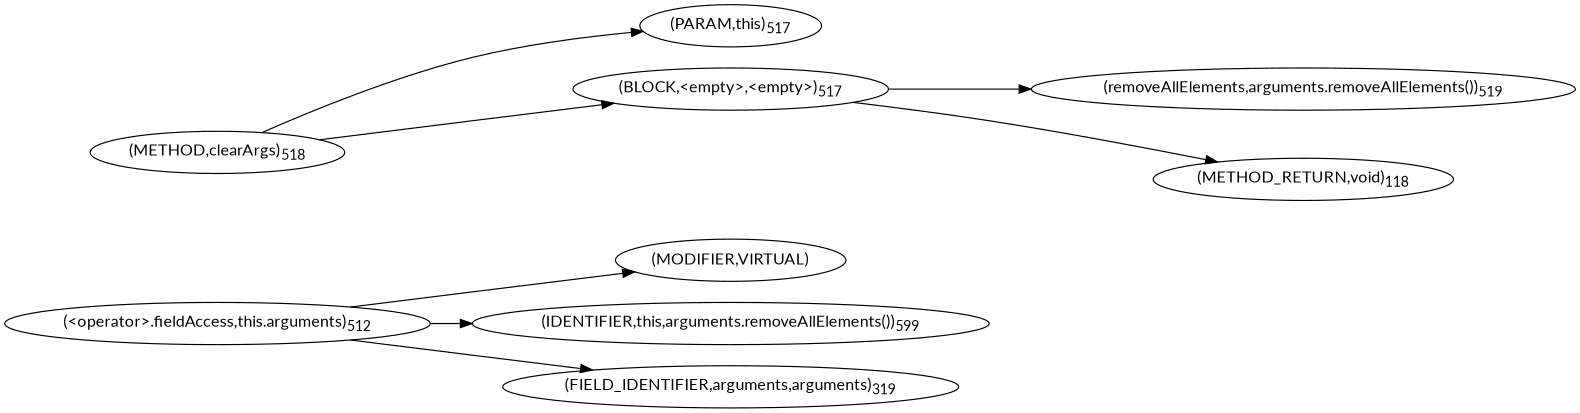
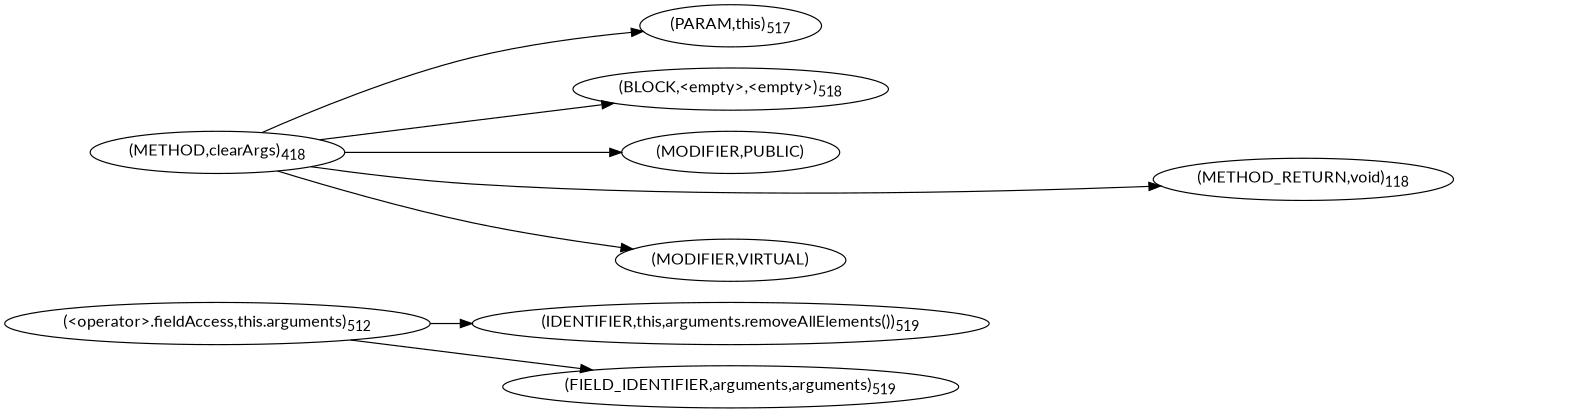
(830, 87) -> (830, 87)
(1303, 89) -> none
(1030, 127) -> (729, 193)
(294, 151) -> (294, 151)
none -> (731, 152)
(487, 290) -> (447, 217)
(908, 322) -> (908, 322)
(884, 385) -> (884, 385)
